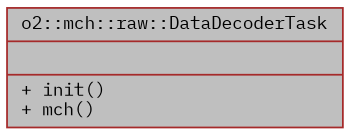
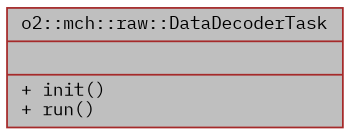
(59, 110) -> (59, 110)
